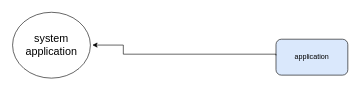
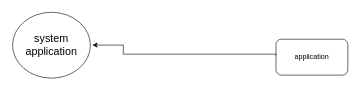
(312, 57) -> (312, 57)
